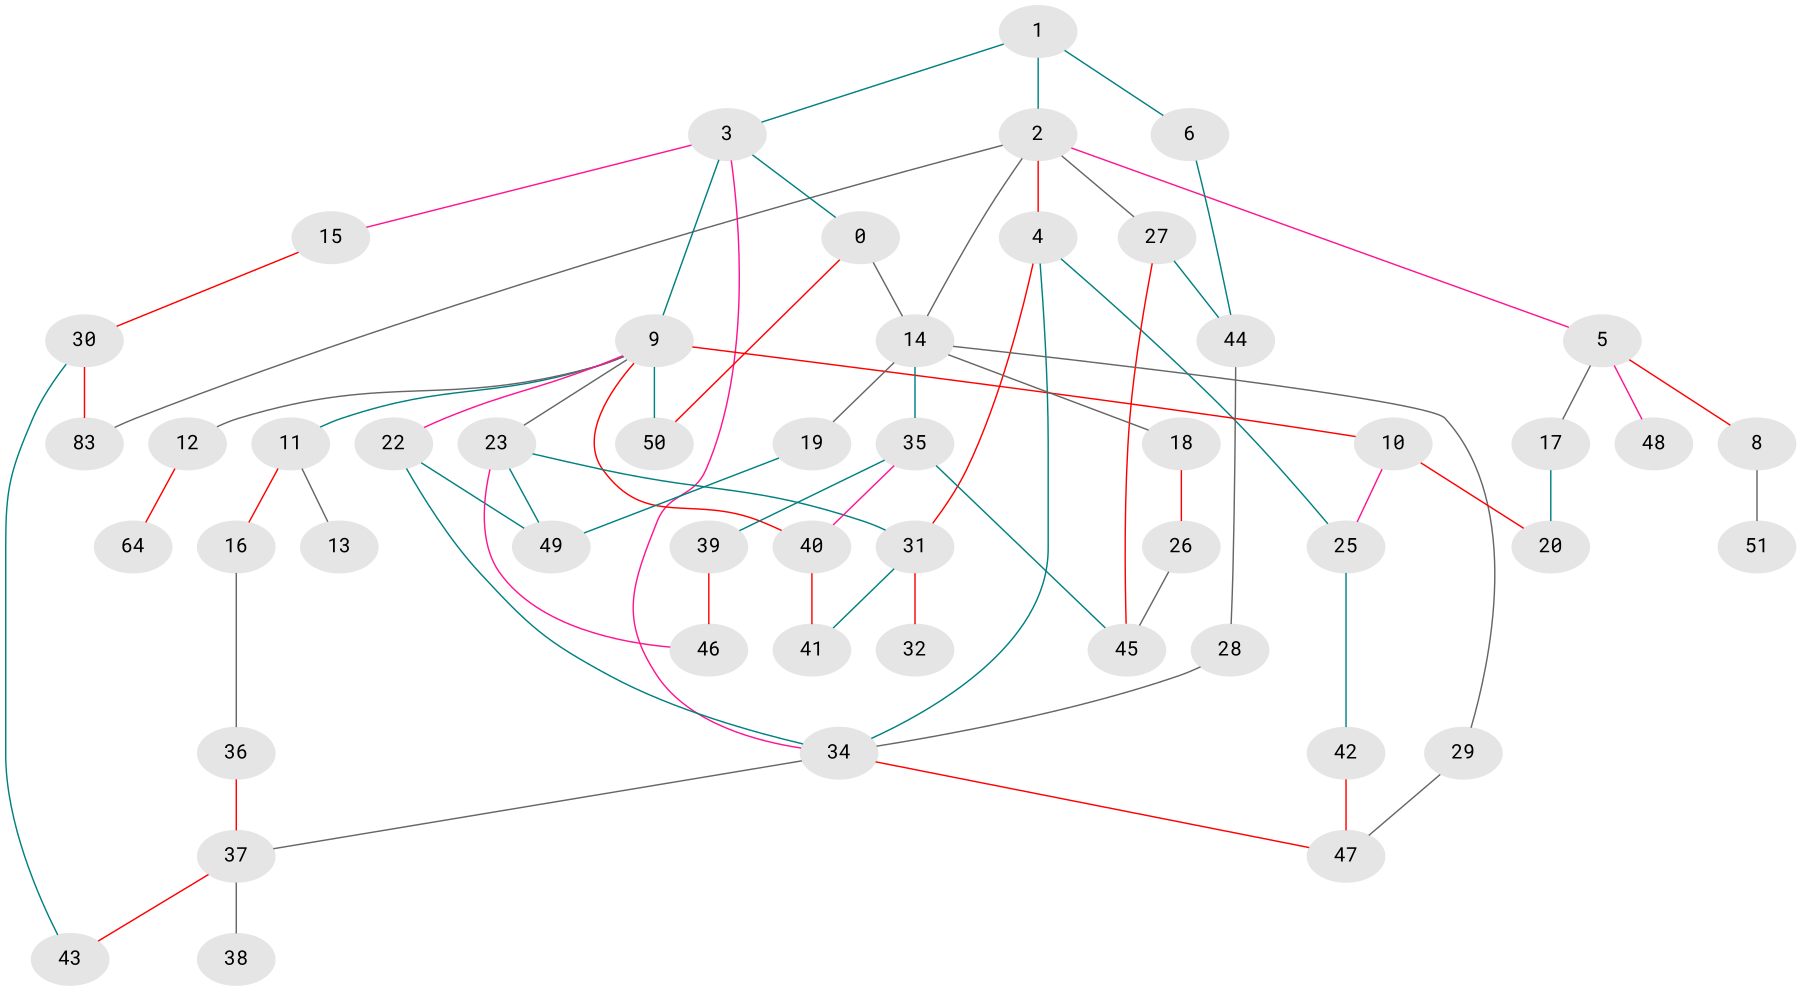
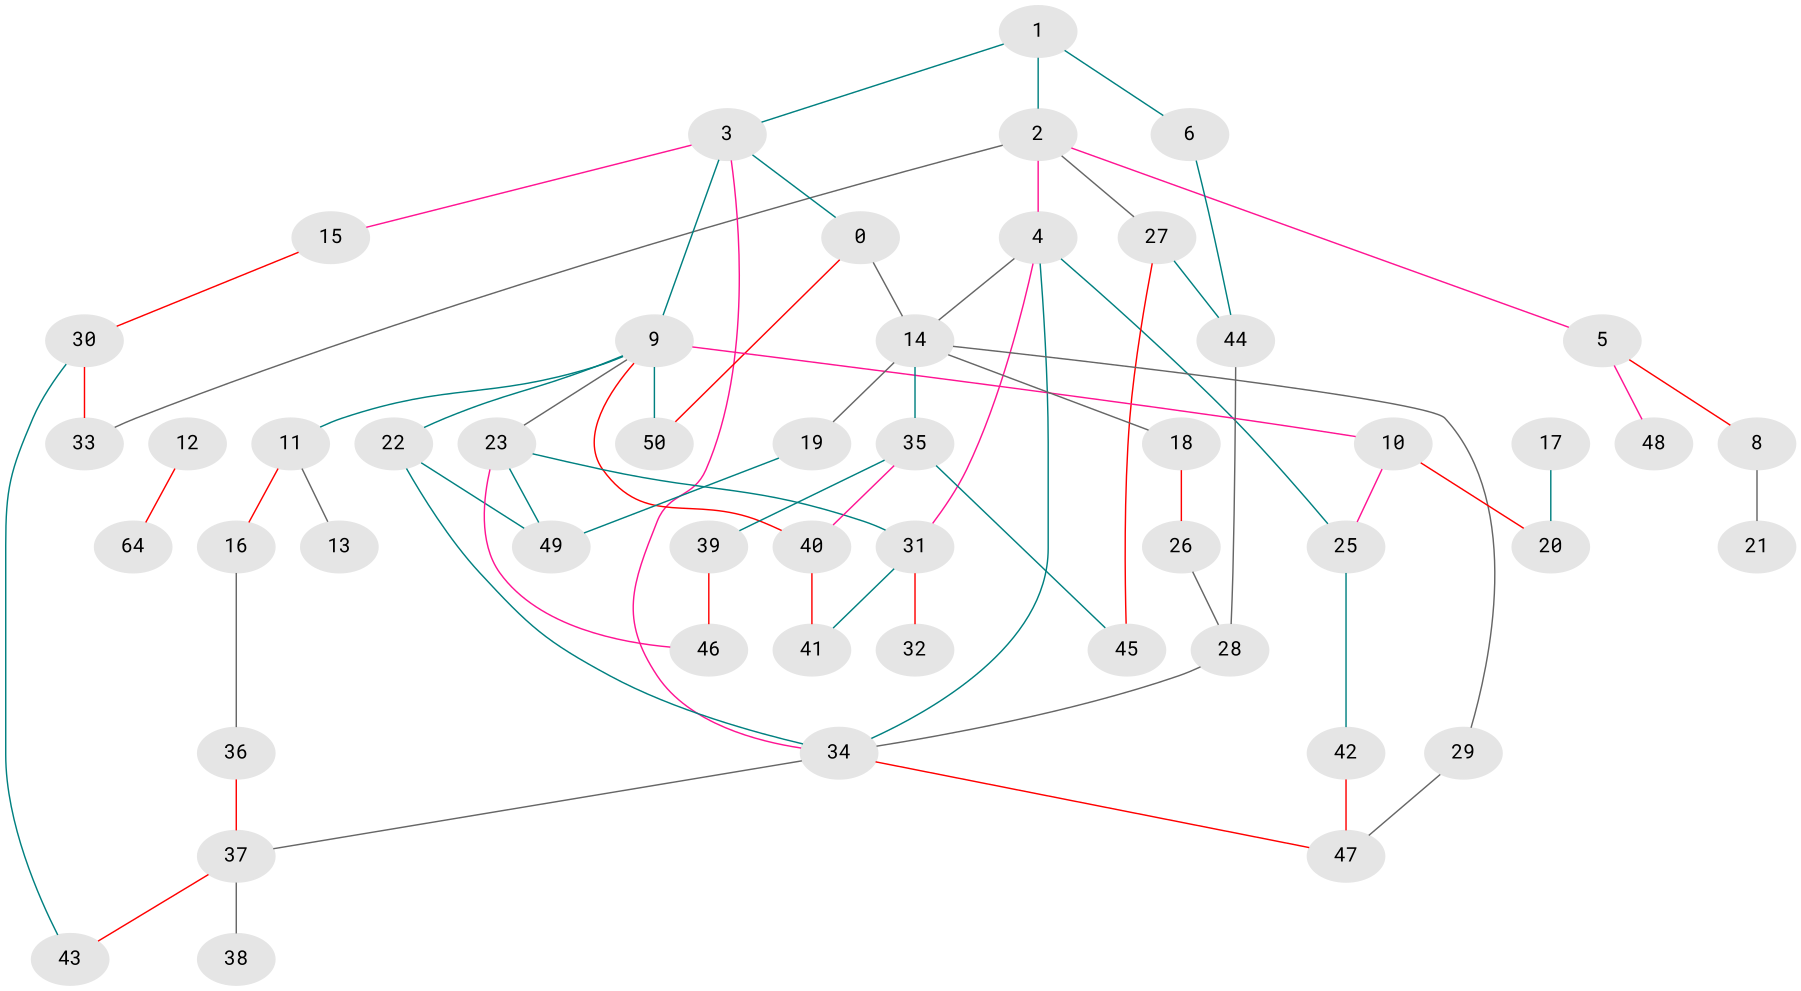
(1038, 186) -> (1038, 186)
(972, 236) -> (977, 289)
(975, 383) -> (975, 383)
(399, 392) -> none
(1577, 392) -> none
(508, 396) -> (508, 396)
(995, 399) -> (995, 399)
(84, 444) -> (84, 444)
(1757, 547) -> (1757, 547)
(1154, 599) -> (1206, 598)
